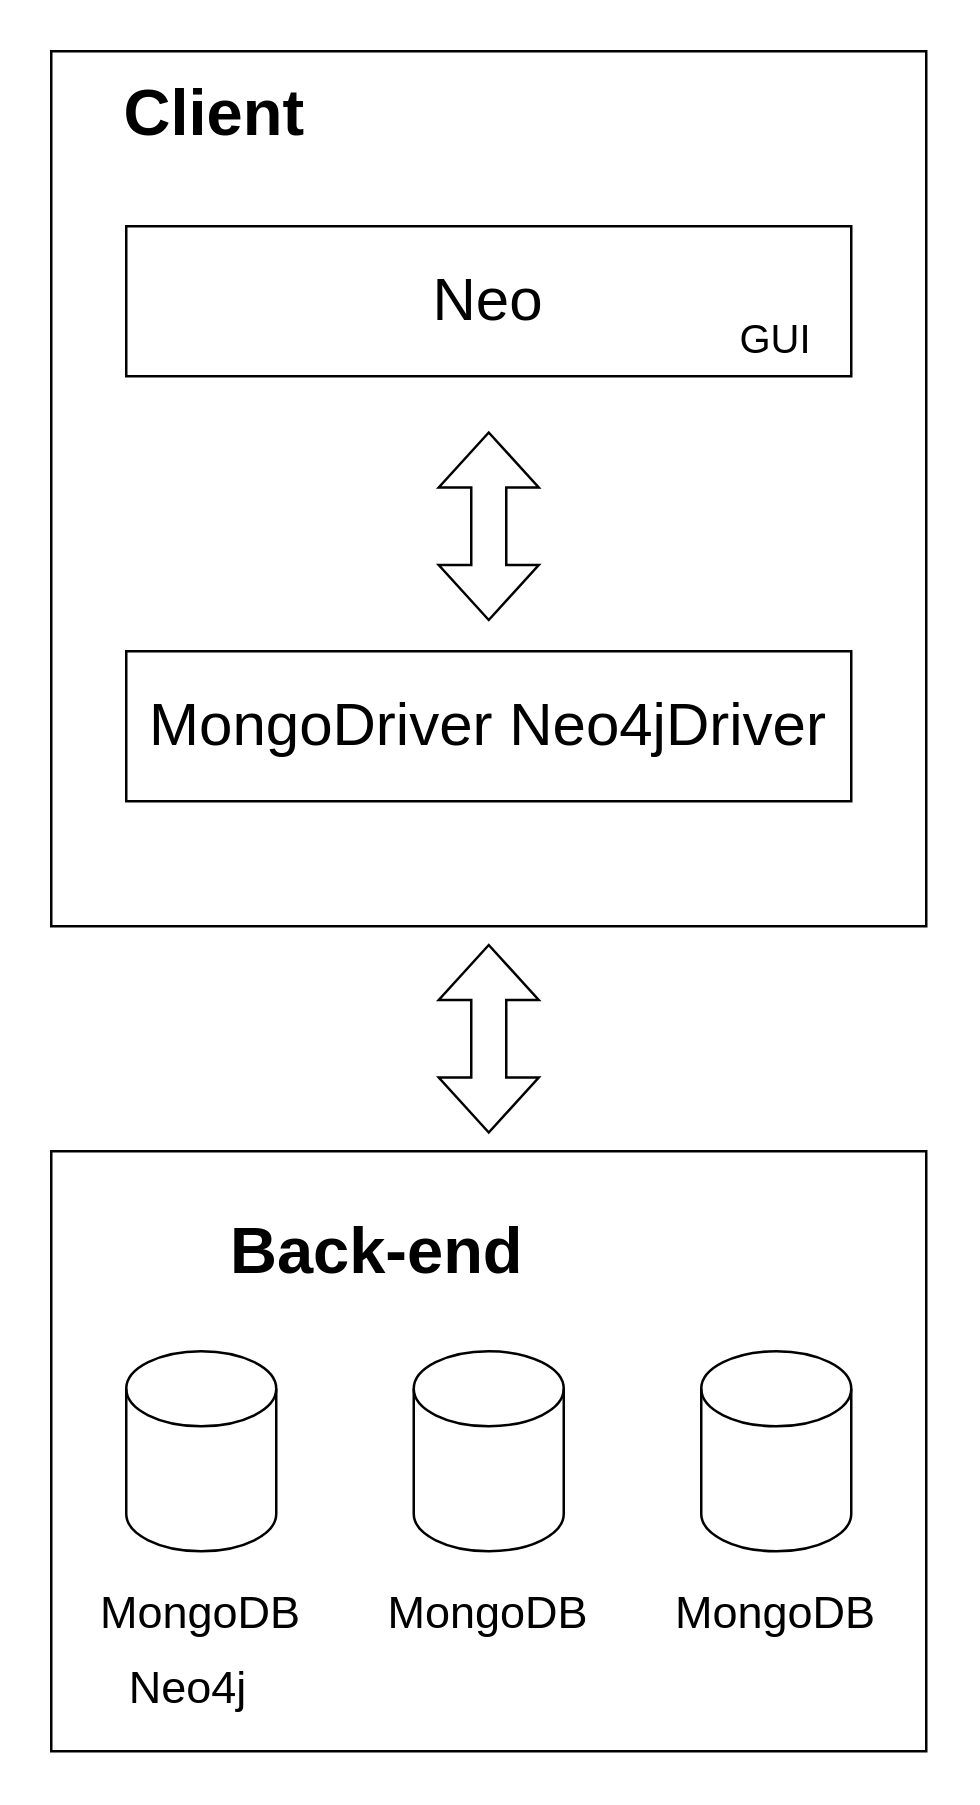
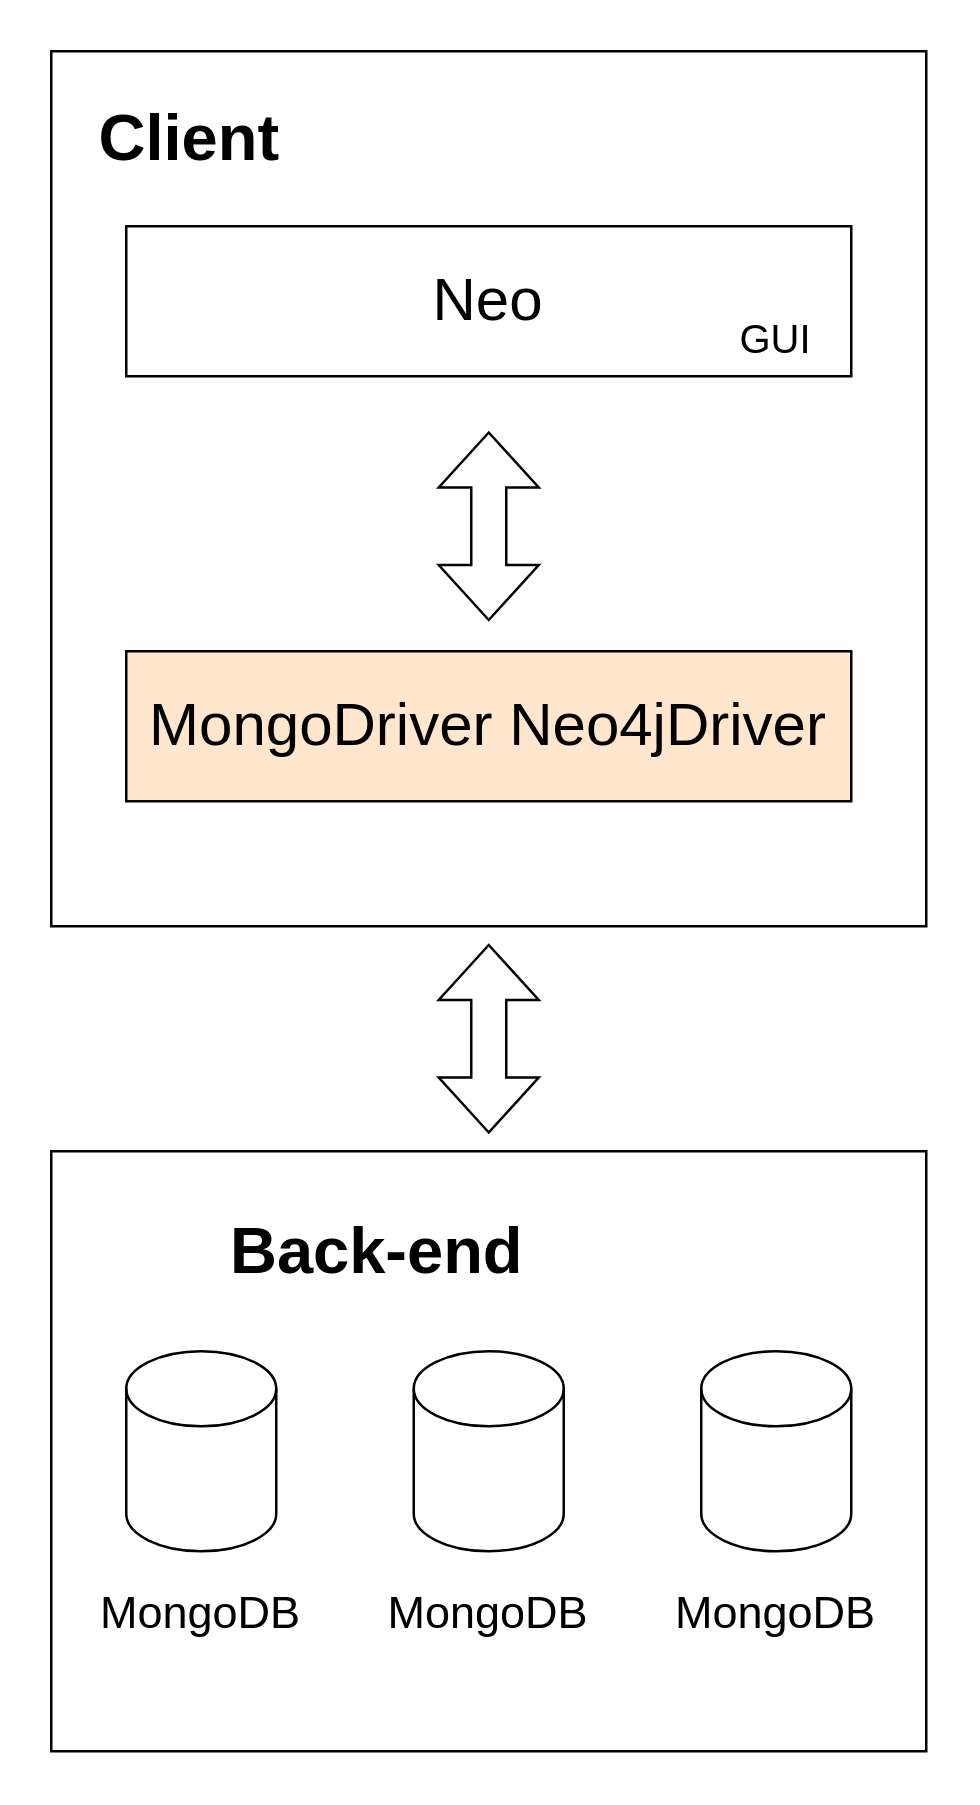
(214, 114) -> (189, 139)
(489, 726) -> (489, 726)
(189, 1689) -> none
